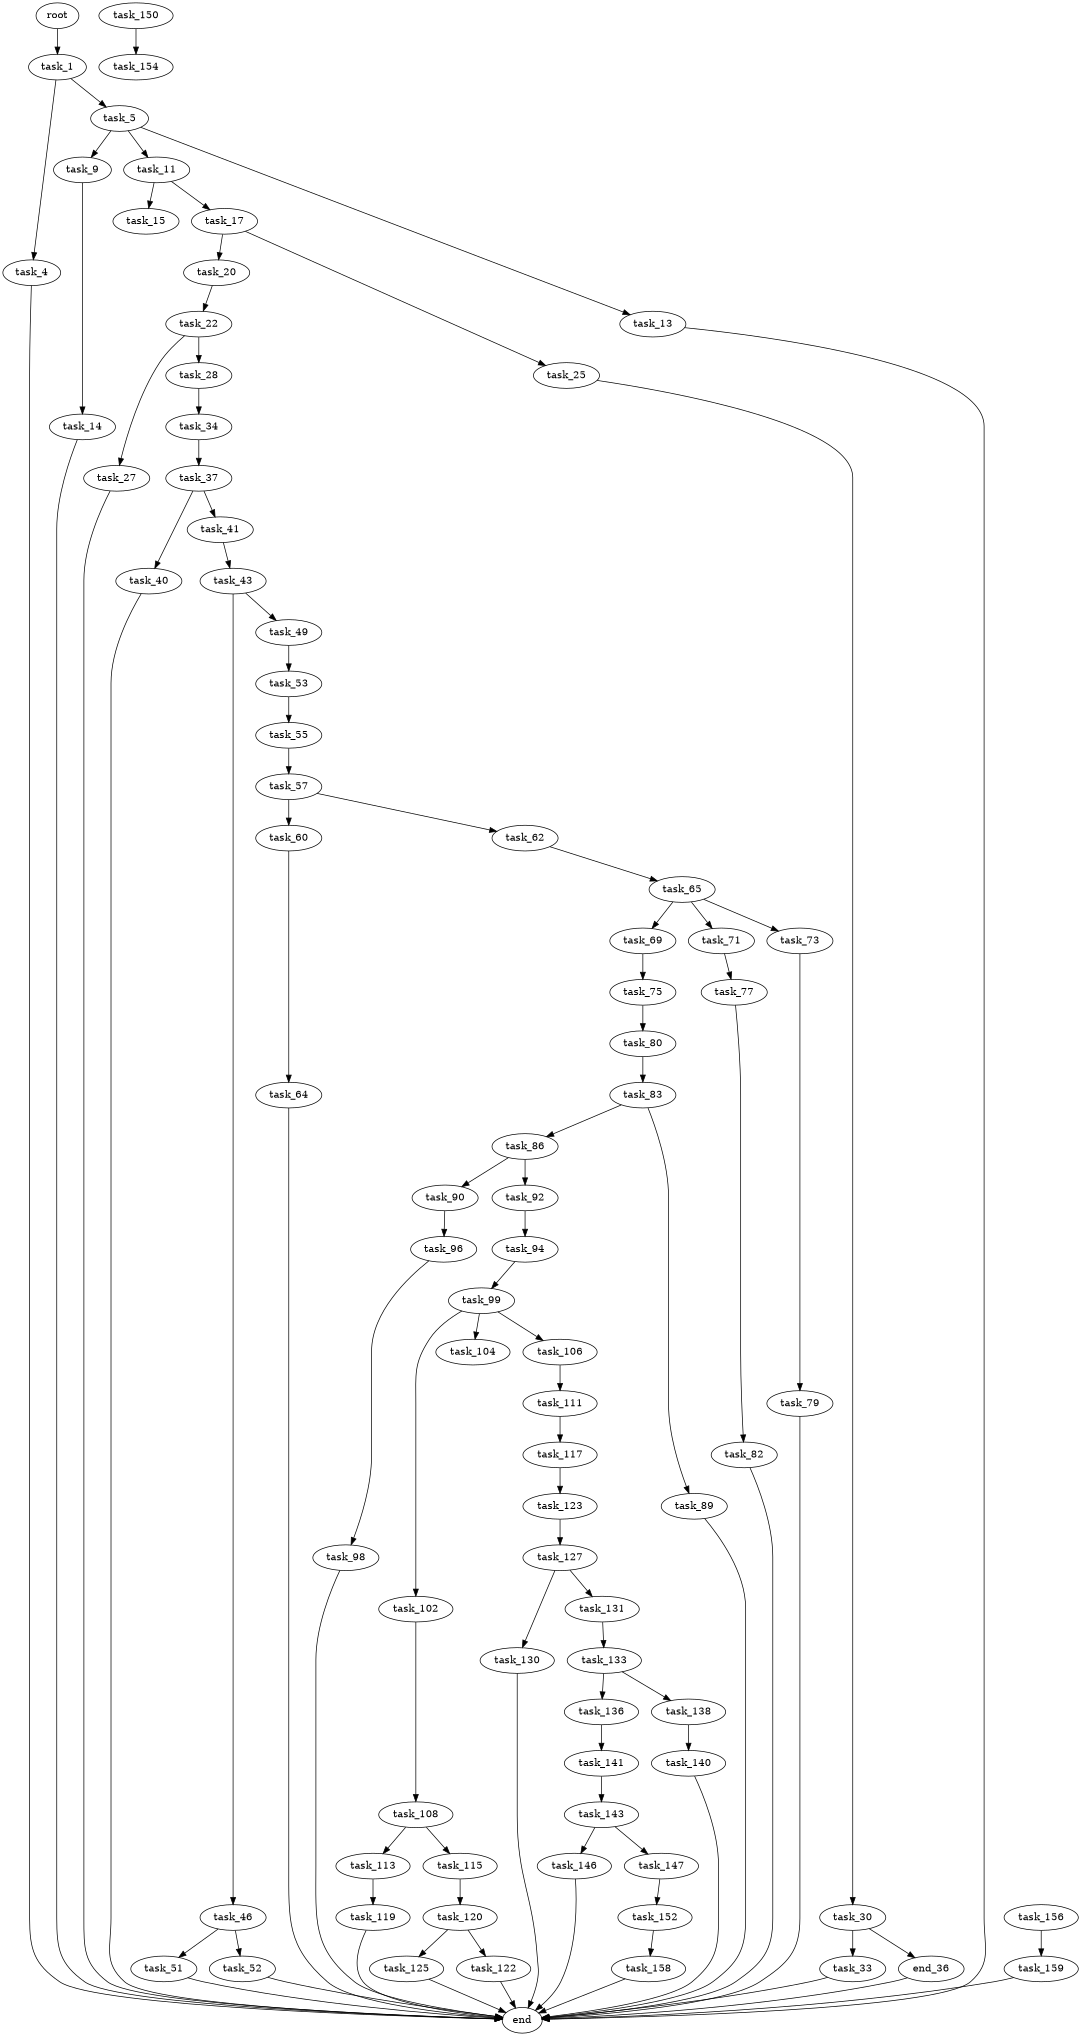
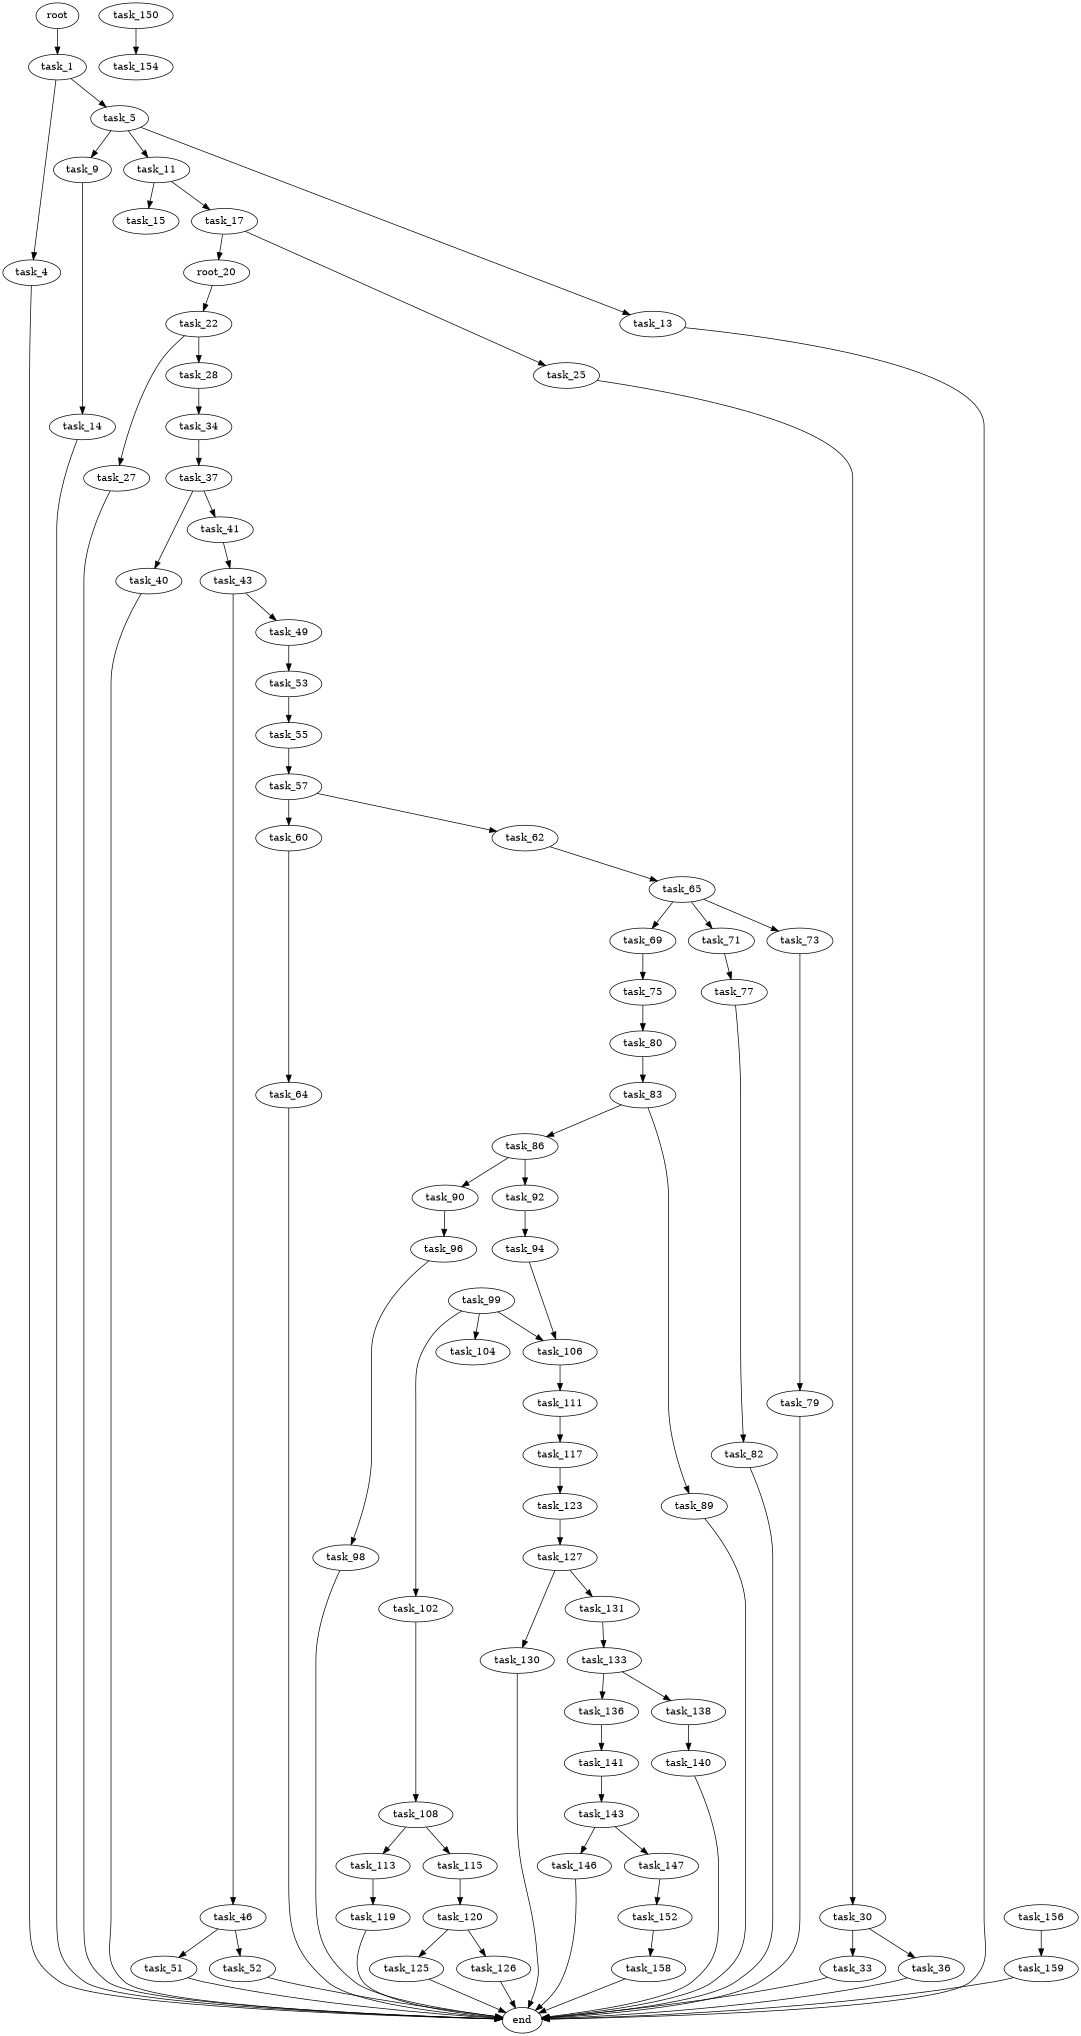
(217, 273) -> (217, 273)
(506, 1272) -> (541, 1297)
(494, 1969) -> (494, 1969)
(931, 1969) -> (931, 1969)
